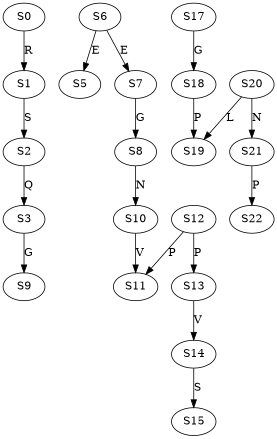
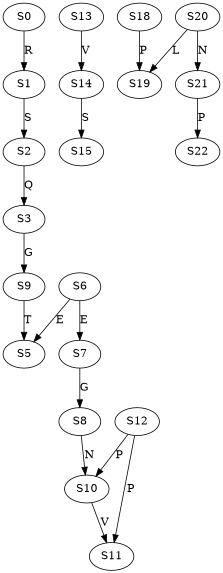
(194, 17) -> none
(194, 249) -> (114, 452)
none -> (24, 317)
